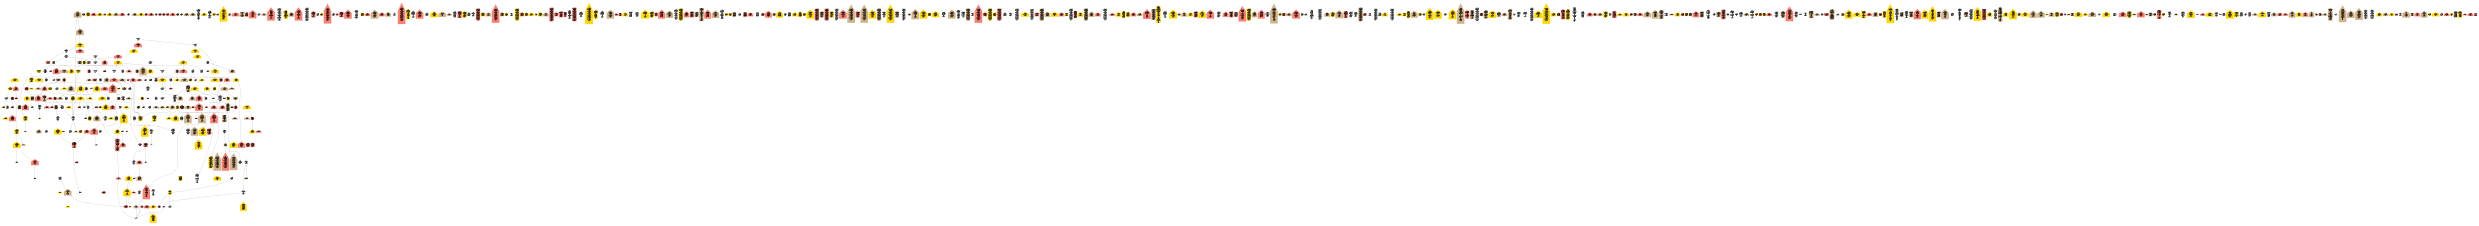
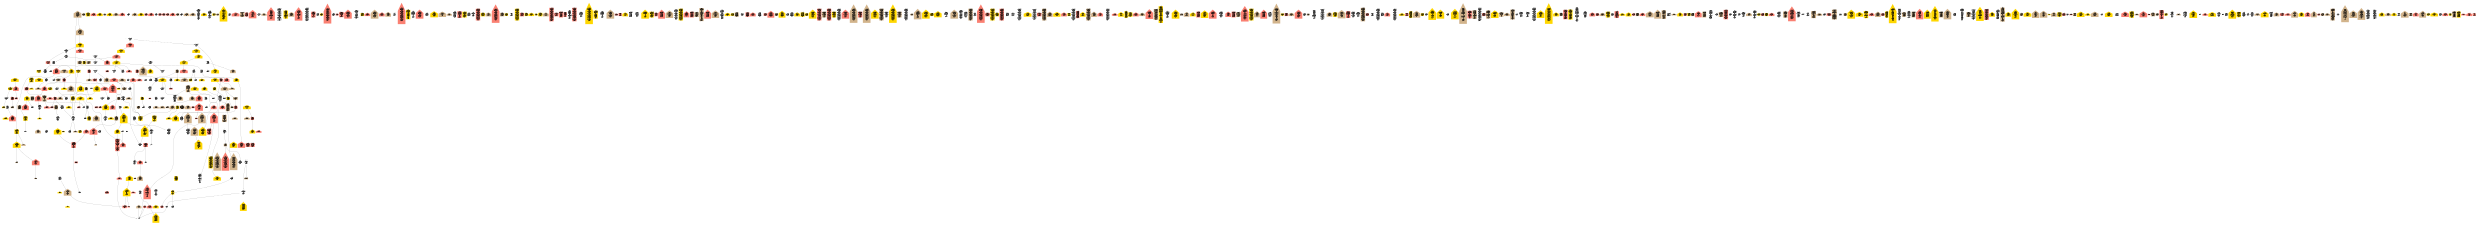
(726, 15) -> (728, 15)
(1385, 15) -> (1387, 15)
(1404, 15) -> (1407, 15)
(2396, 15) -> none
(102, 99) -> (102, 99)
(167, 107) -> (167, 107)
(40, 119) -> (40, 119)
